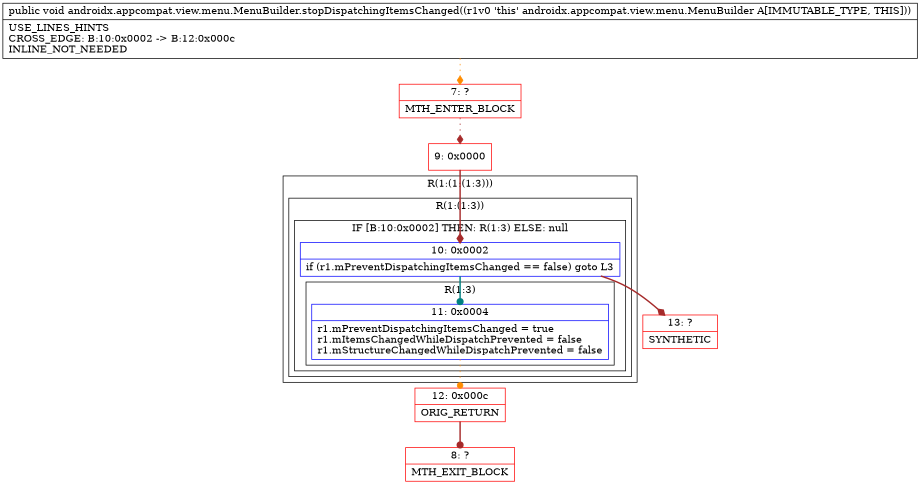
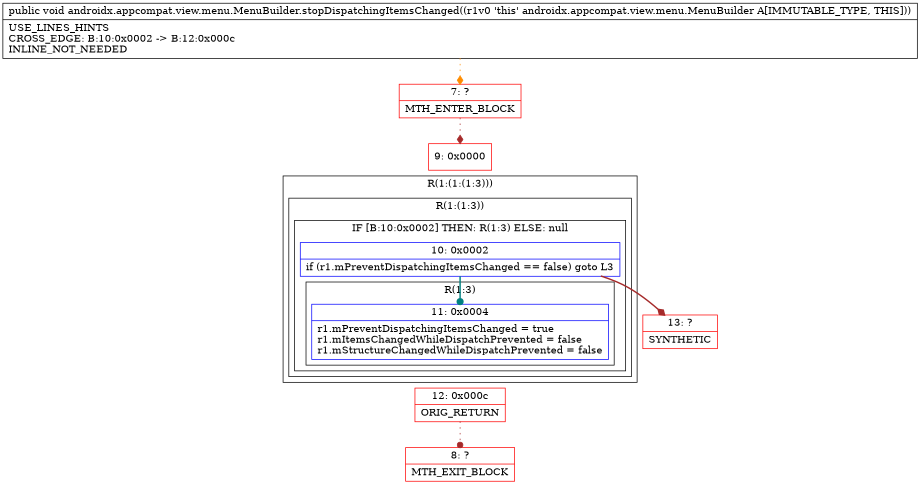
(460, 204) -> none
(460, 371) -> none
(460, 432) -> (460, 432)
